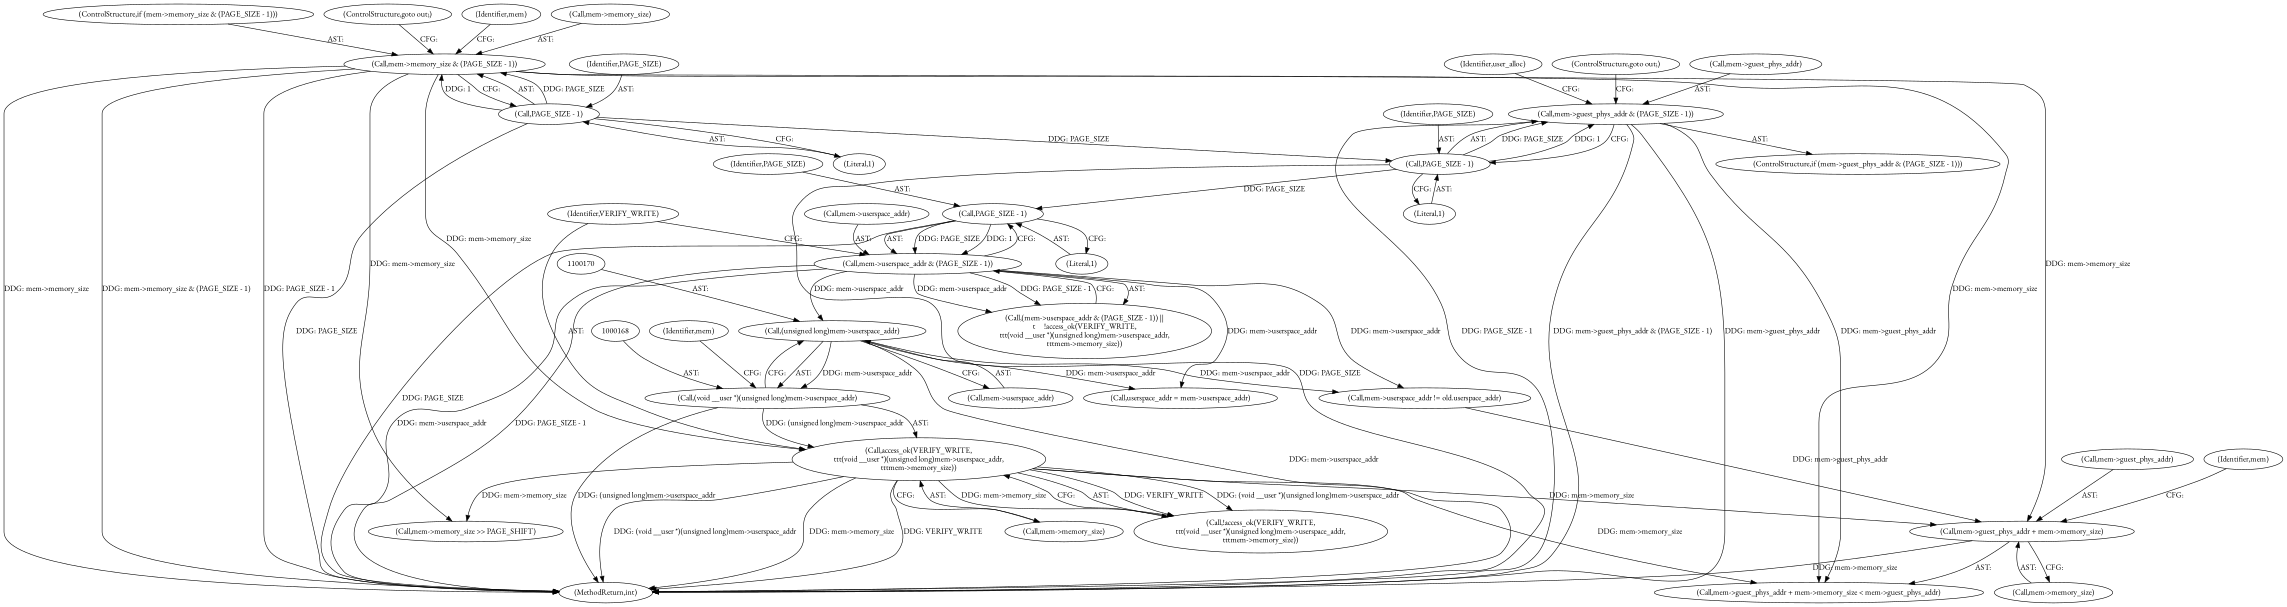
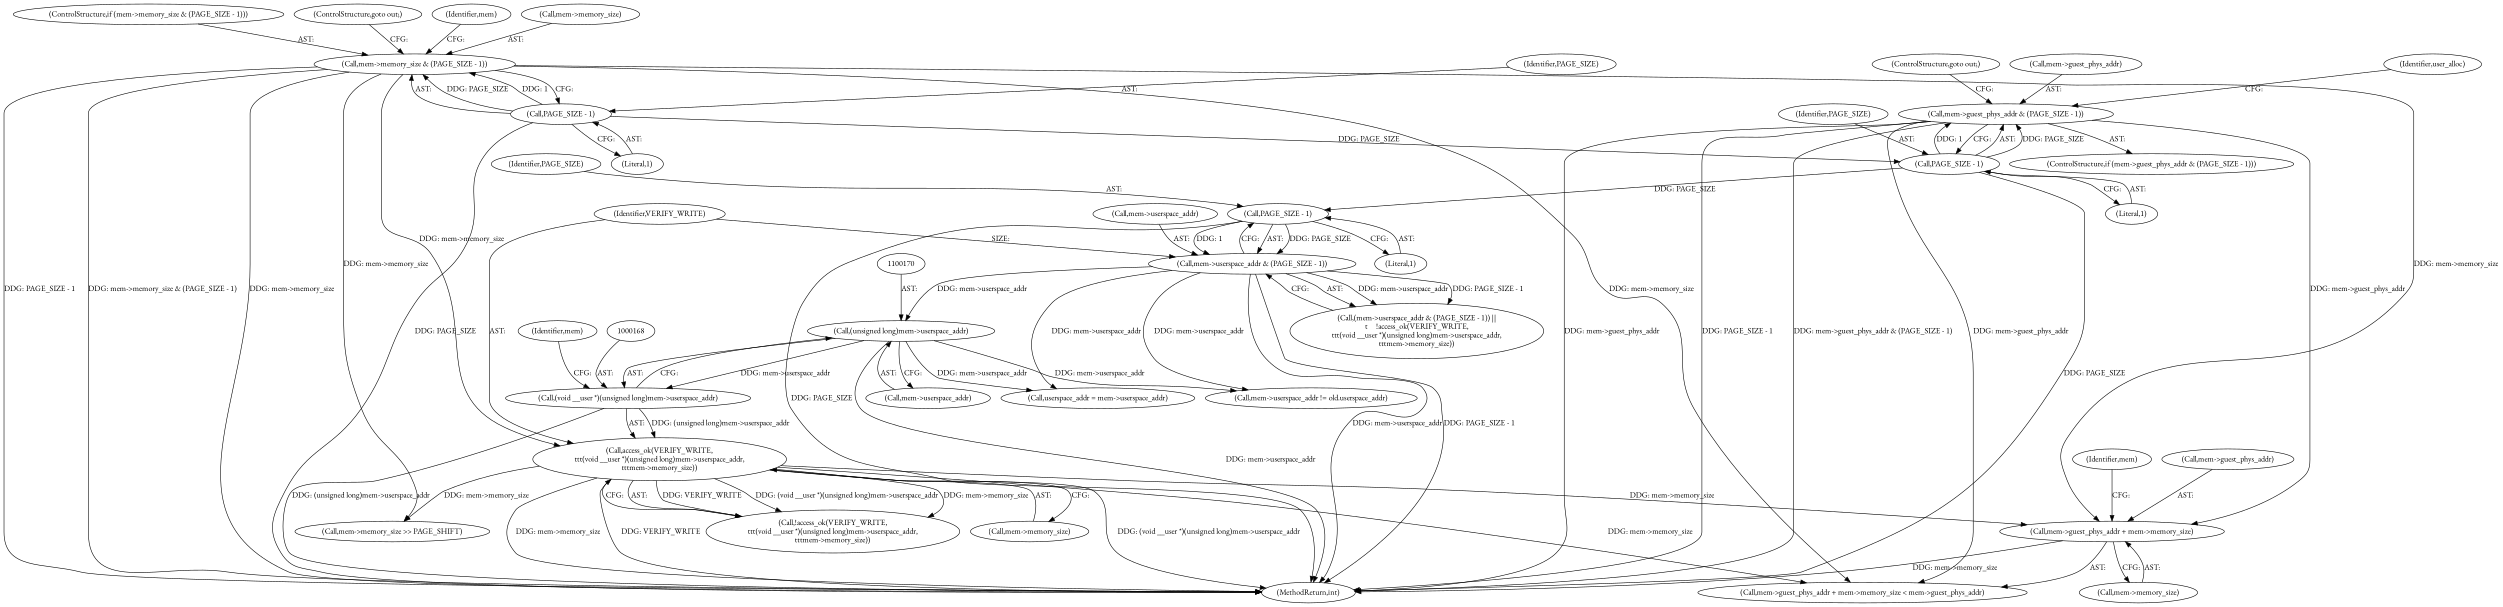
(794, 239) -> (1002, 239)
(1720, 464) -> (2310, 267)
